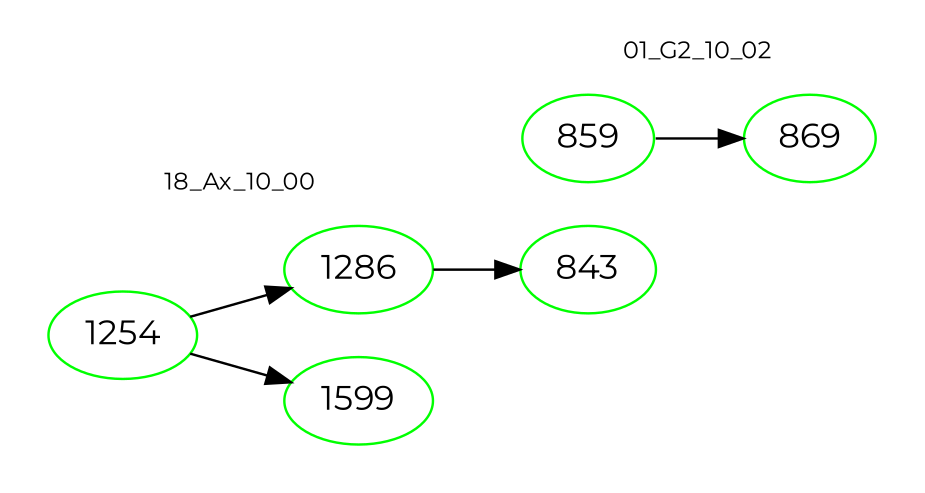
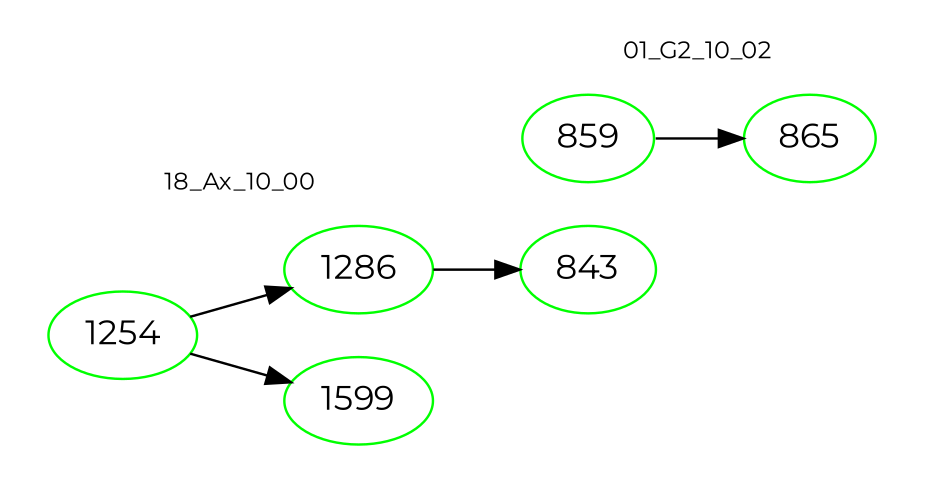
(810, 138) -> (810, 138)
